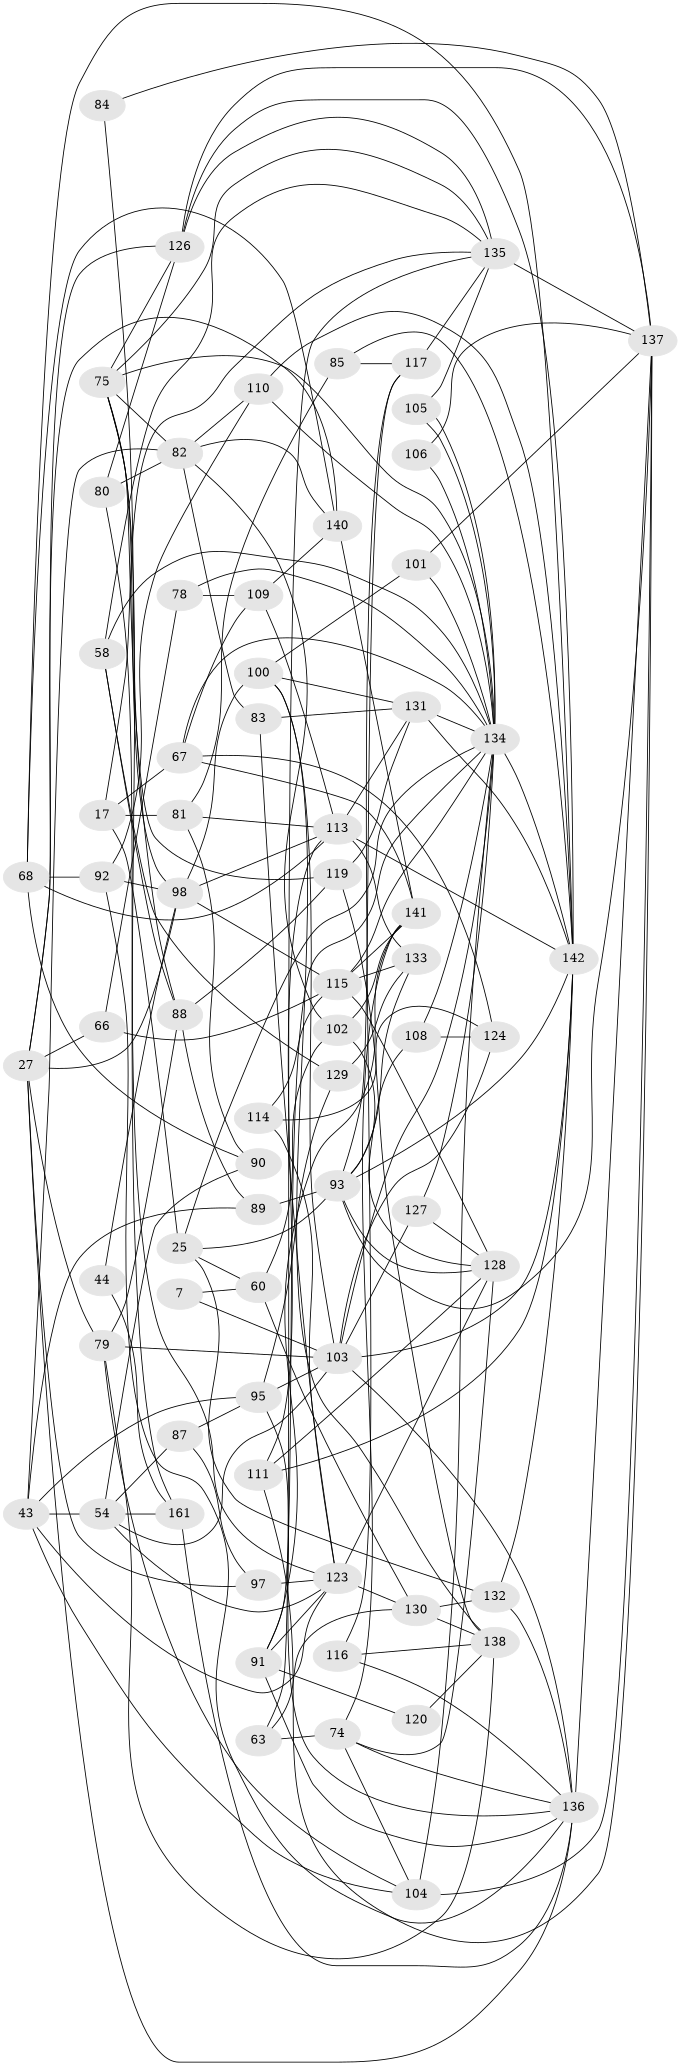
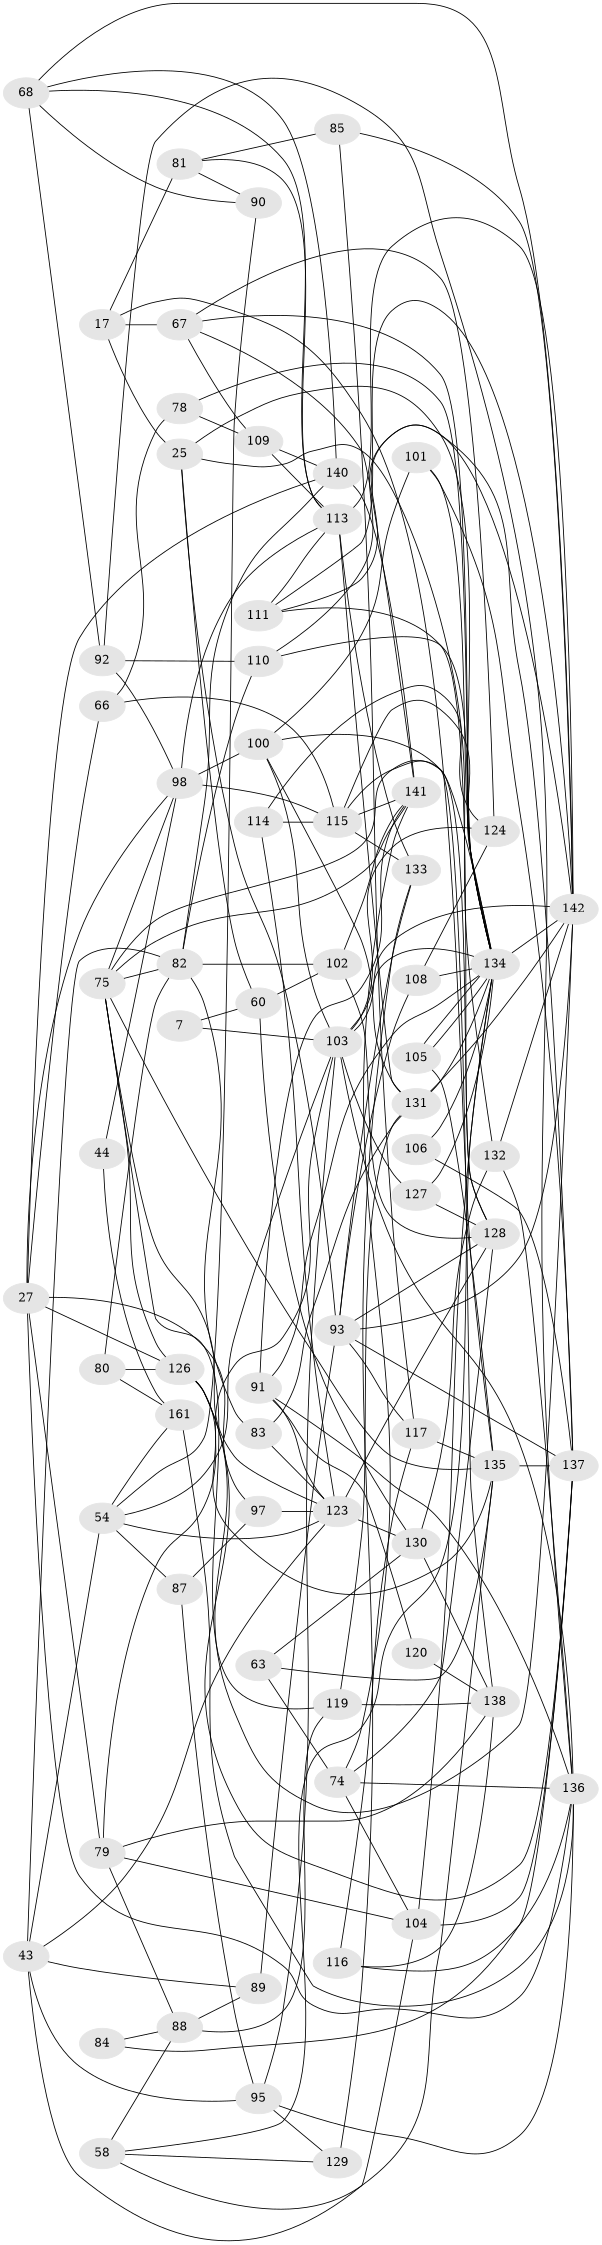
none -> (267, 911)
(615, 1074) -> none
